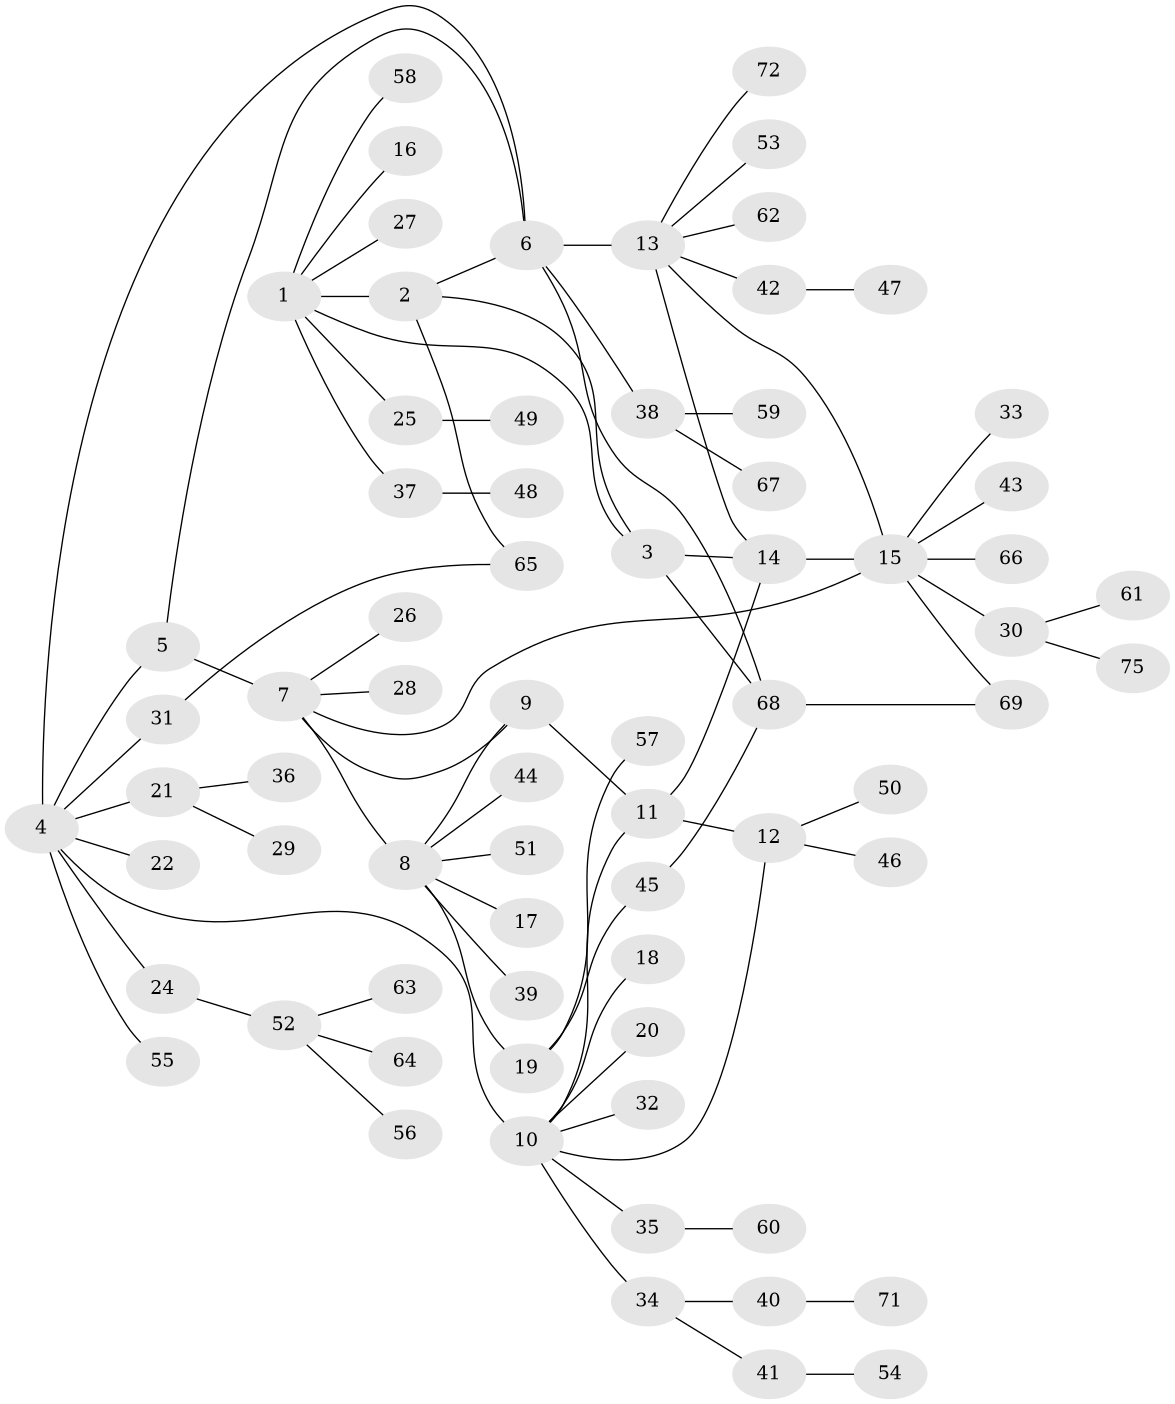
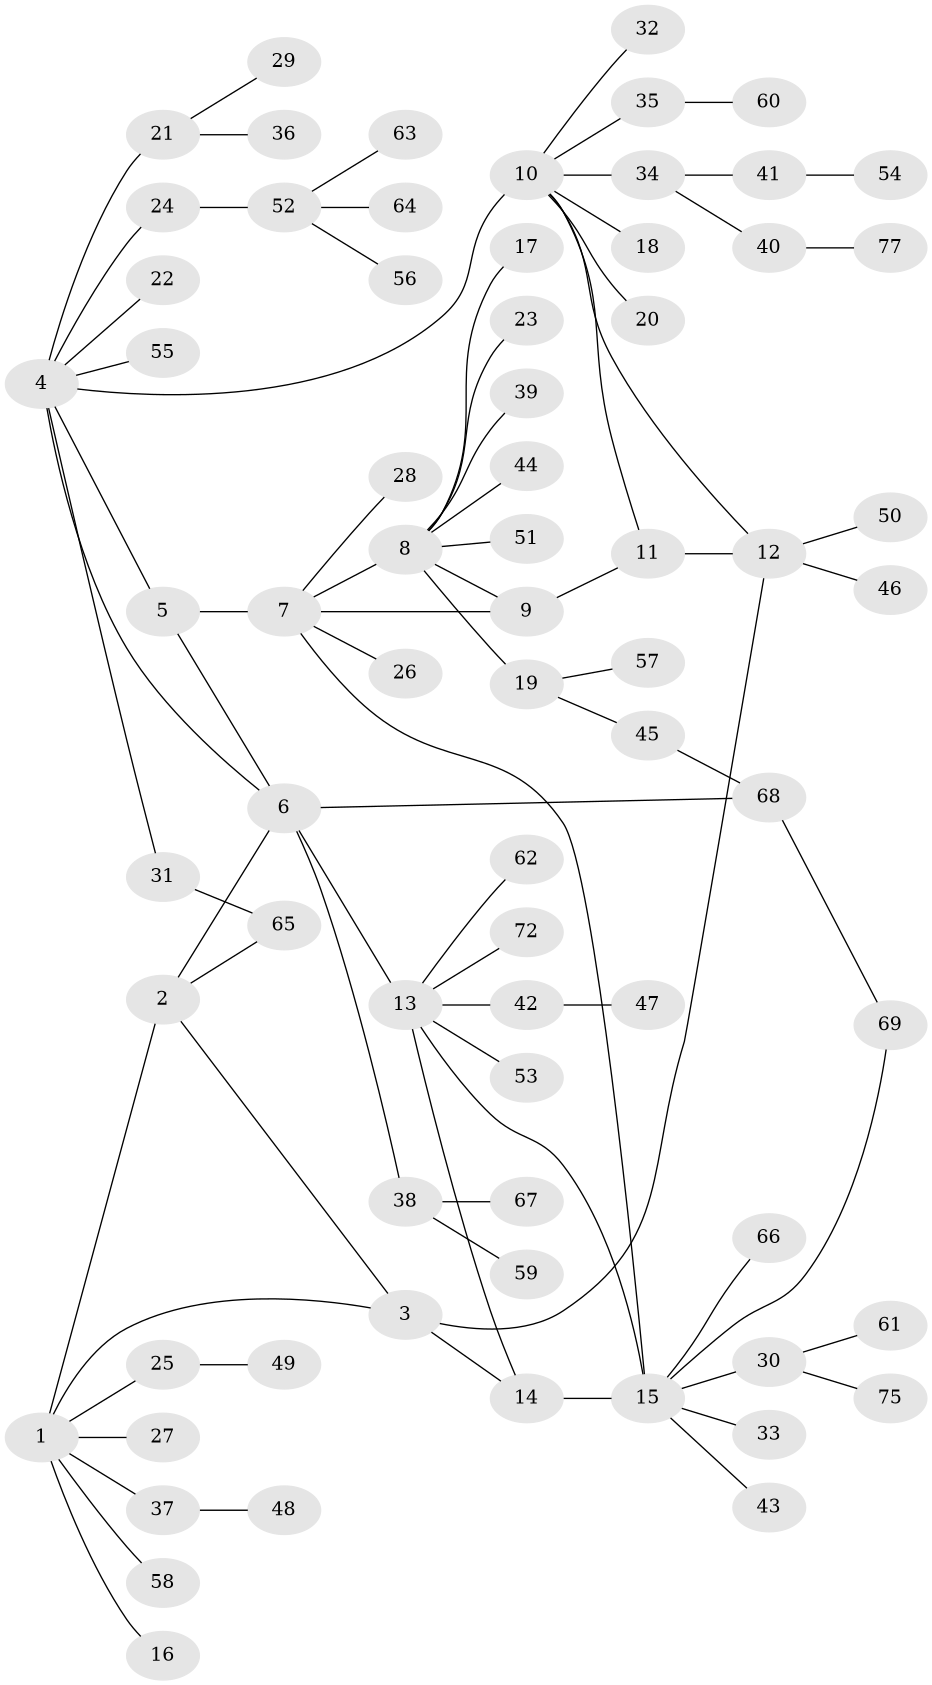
none -> (527, 321)
(709, 629) -> (688, 1023)
(722, 692) -> none
(891, 1302) -> (891, 248)
